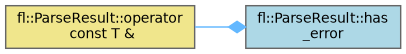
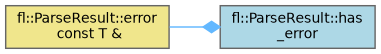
(100, 27) -> (87, 27)
